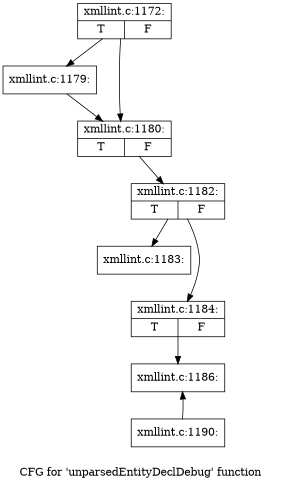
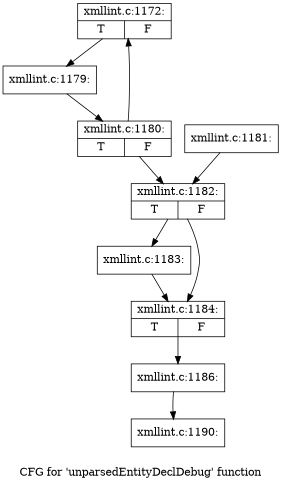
(119, 76) -> (130, 84)
none -> (232, 139)
none -> (158, 284)
(183, 409) -> (173, 402)
